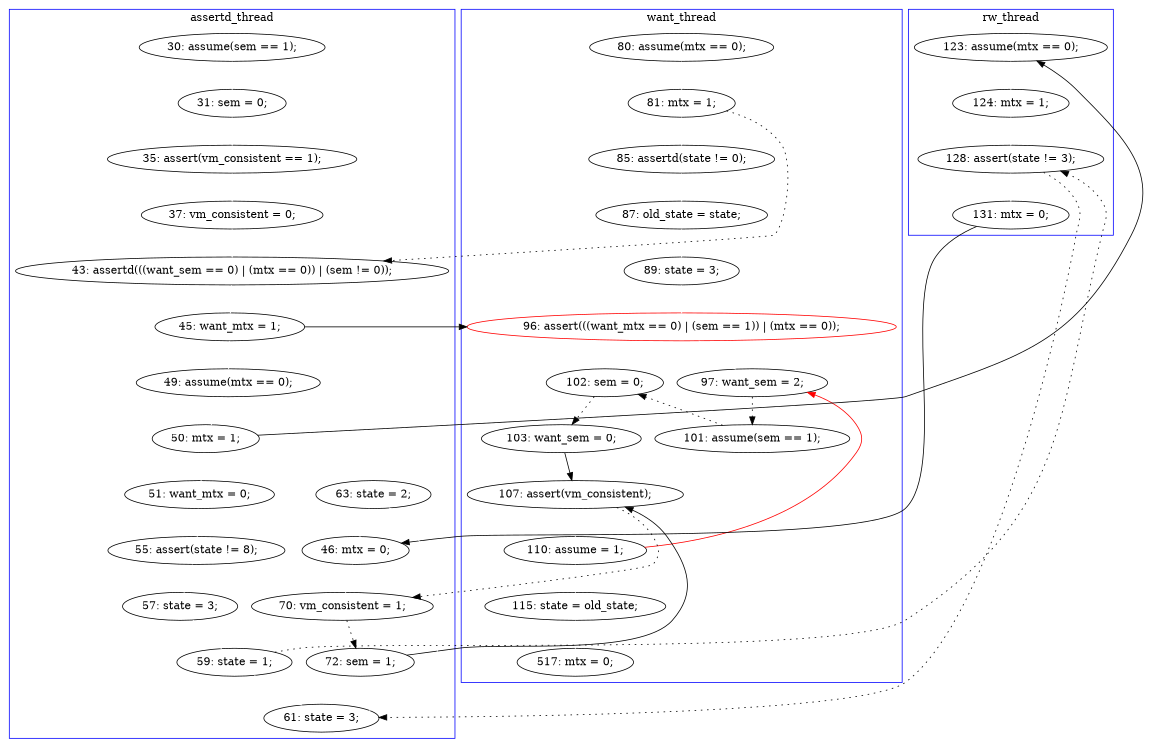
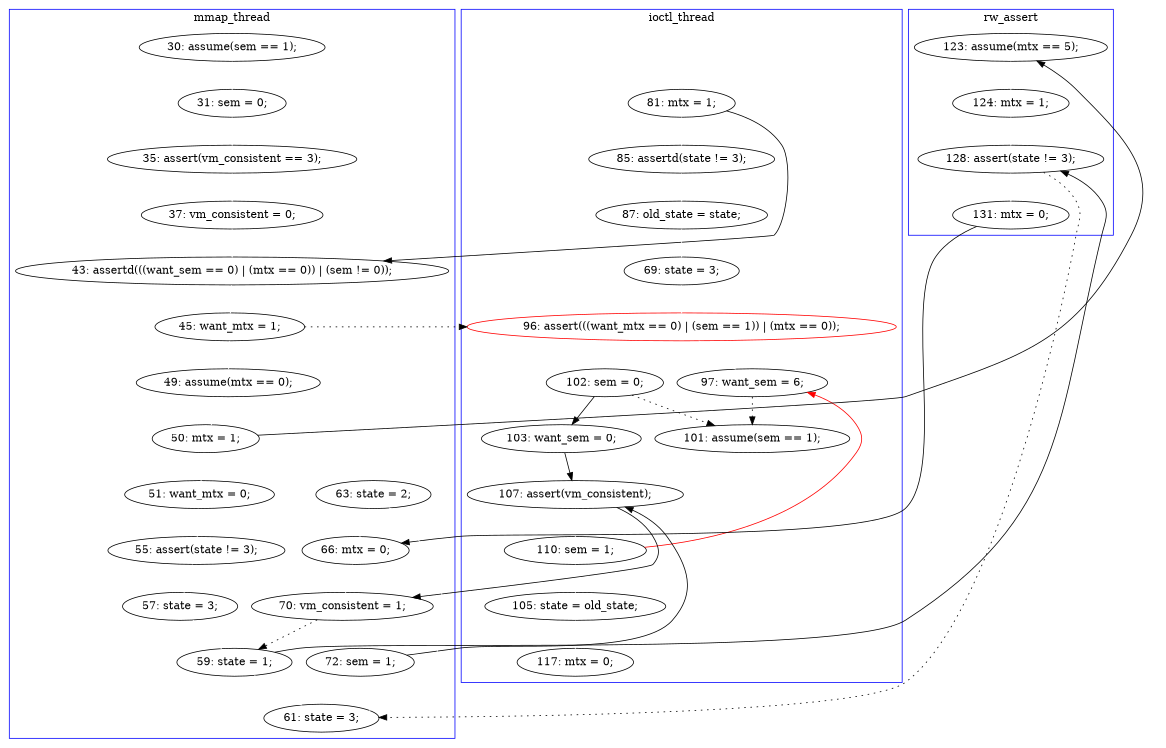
(232, 18) -> (232, 18)
(682, 18) -> (682, 18)
(1011, 18) -> (1011, 18)
(682, 47) -> none
(1011, 47) -> (1011, 47)
(232, 159) -> (232, 159)
(682, 159) -> (682, 159)
(663, 243) -> (663, 243)
(682, 271) -> (682, 271)
(382, 327) -> (382, 327)
(752, 383) -> (752, 383)
(675, 407) -> (666, 408)
(586, 408) -> (586, 408)
(196, 550) -> (196, 550)
(356, 550) -> (356, 550)
(575, 550) -> (575, 550)
(583, 576) -> (583, 576)
(575, 606) -> (575, 606)
(350, 631) -> (291, 633)
(855, 633) -> (855, 633)
(575, 662) -> (575, 662)
